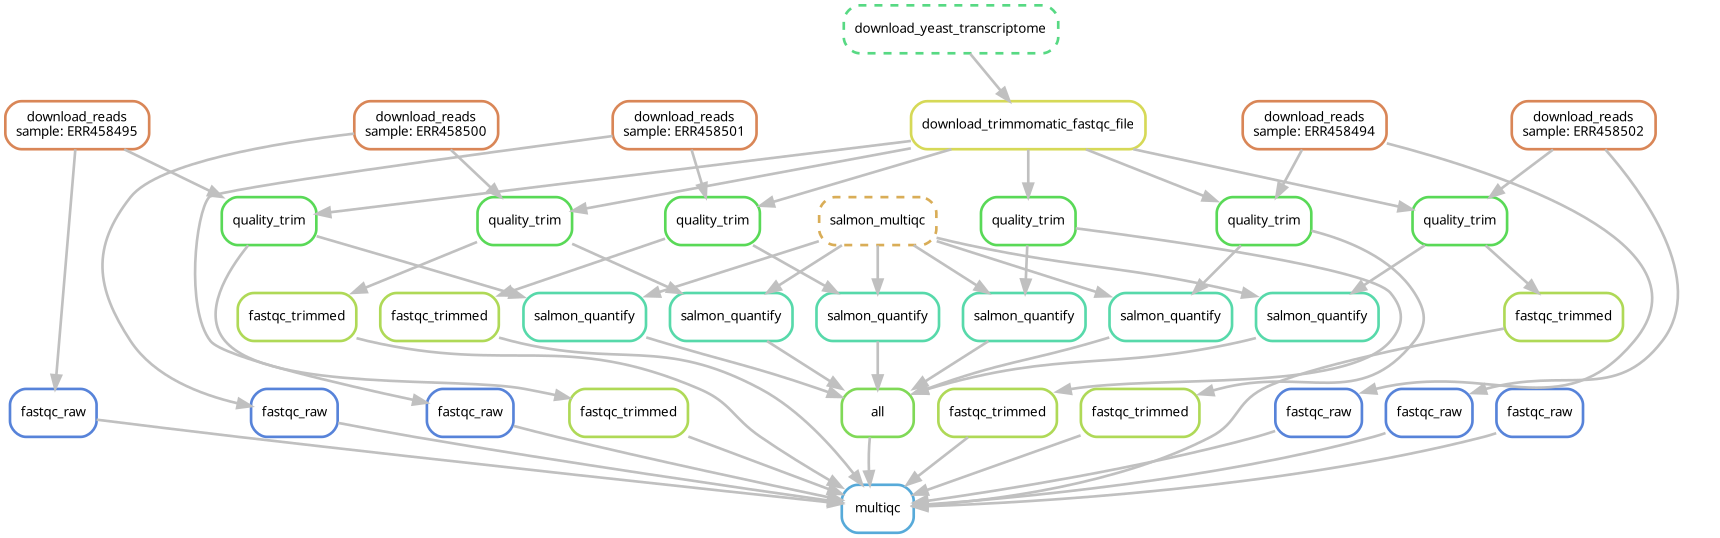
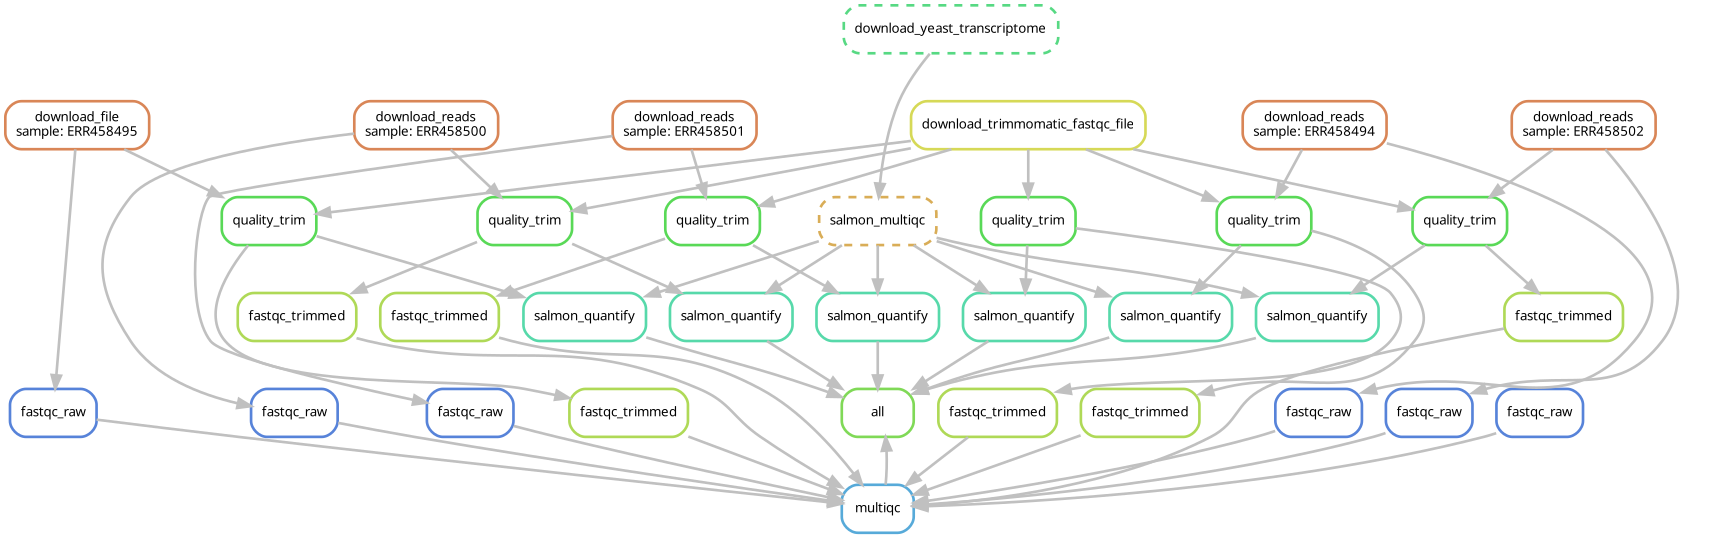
(985, 72) -> (894, 114)
(77, 125) -> (77, 125)
(869, 454) -> (887, 468)
